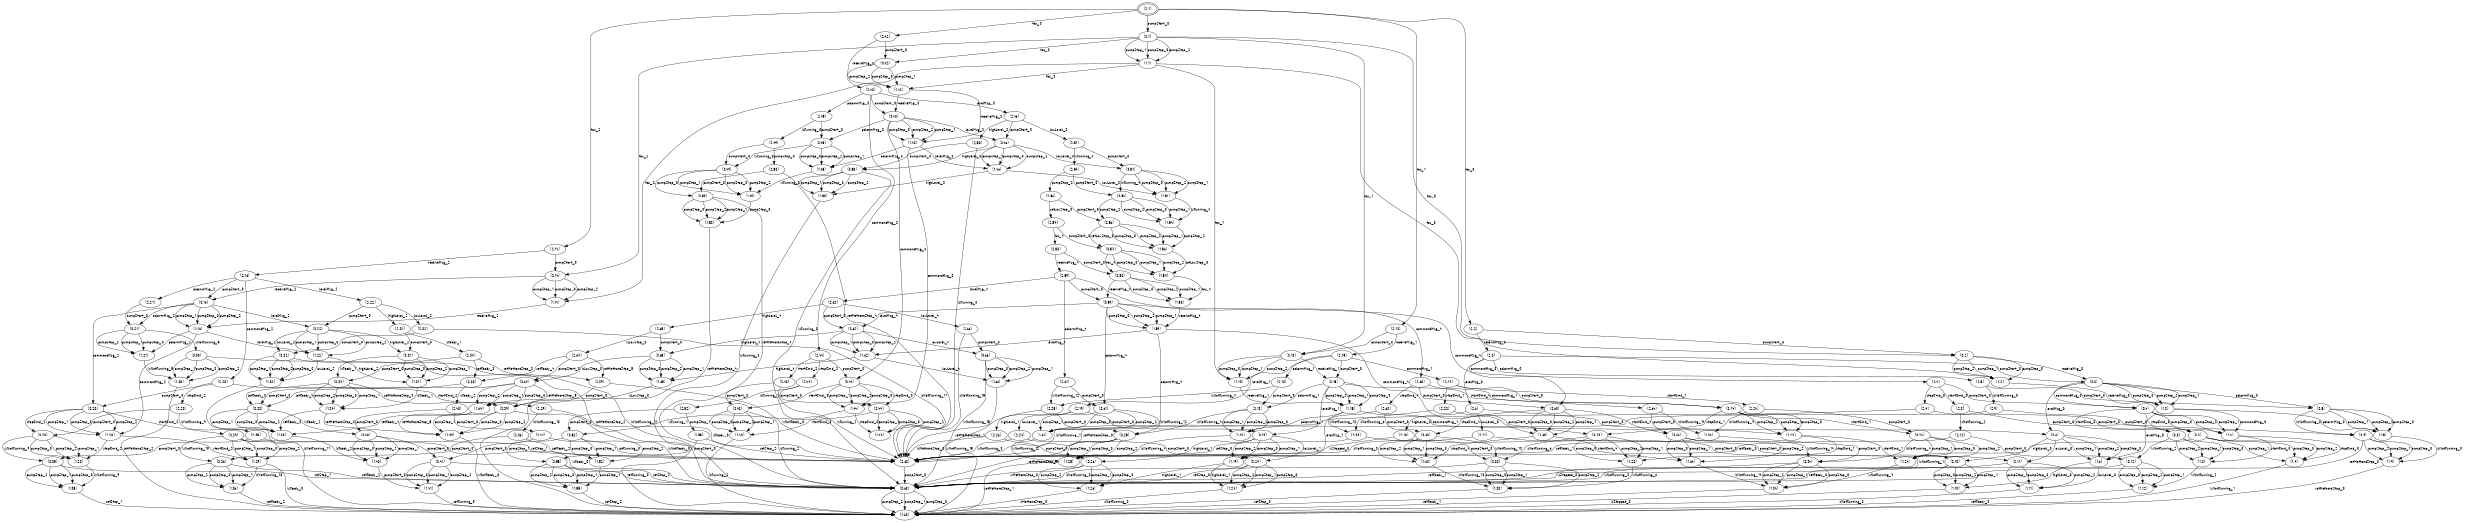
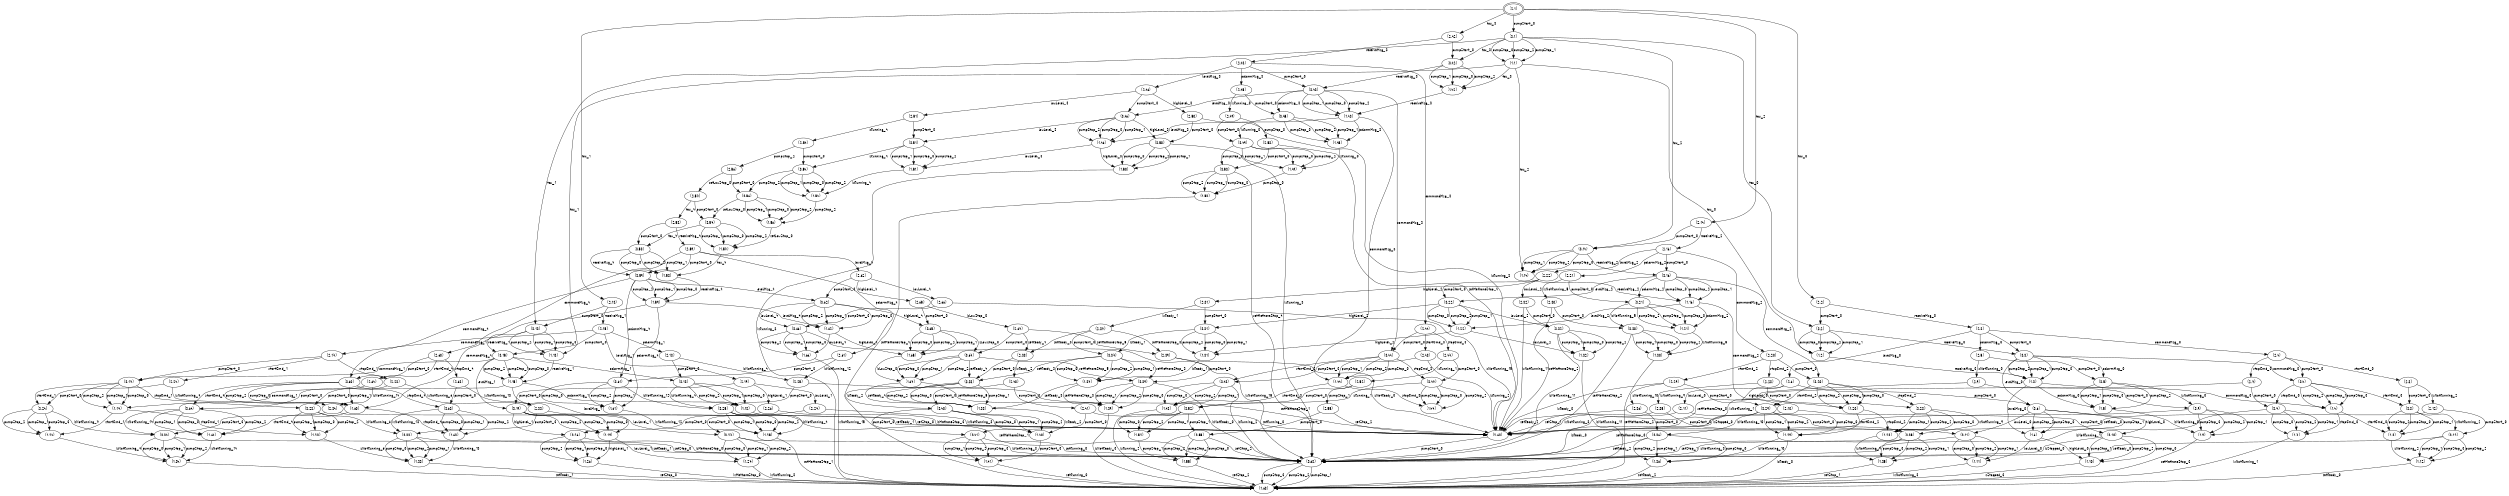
(897, 102) -> (1385, 76)
none -> (1552, 302)
none -> (1721, 402)
(1221, 475) -> (643, 449)
